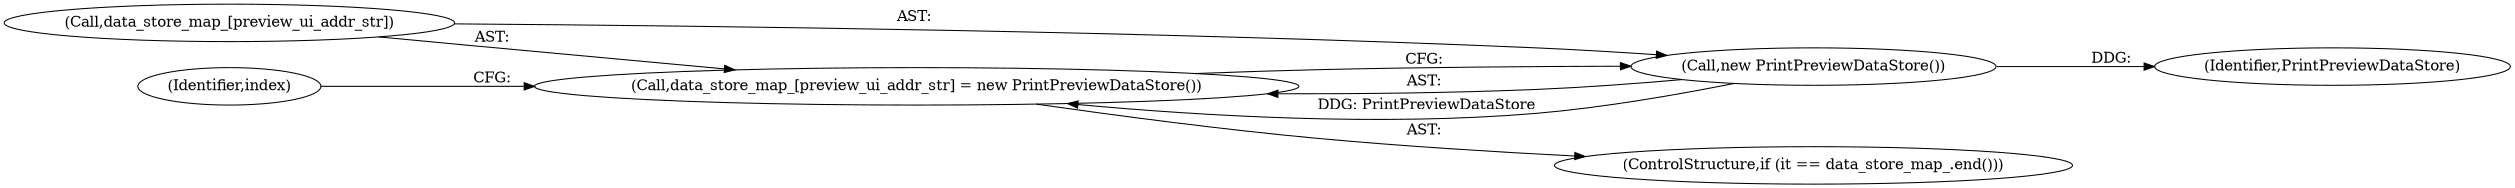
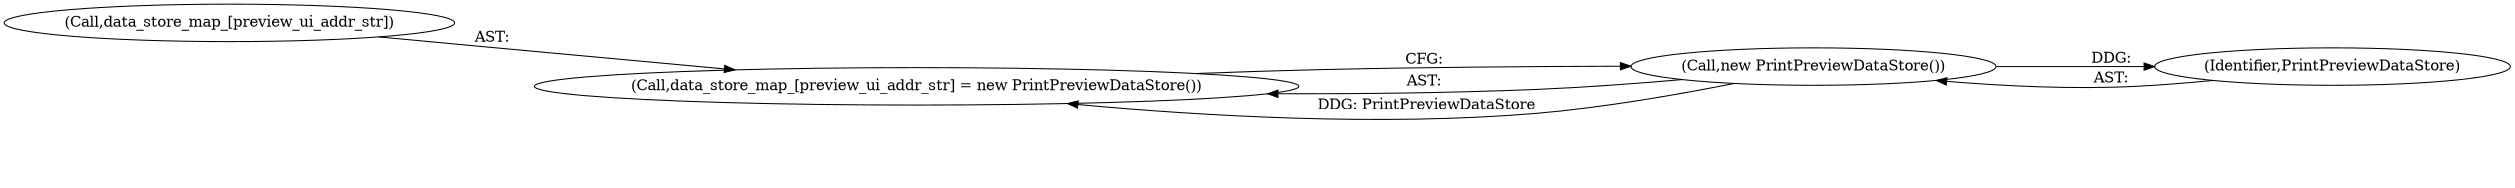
(1056, 33) -> (2080, 88)
(229, 86) -> none
(1814, 165) -> none
